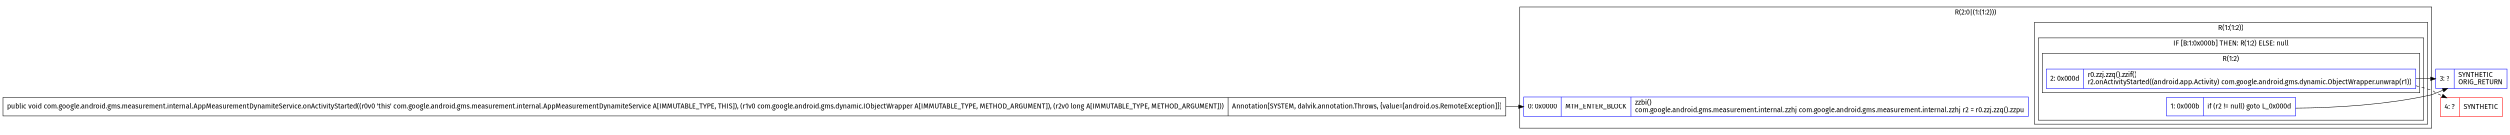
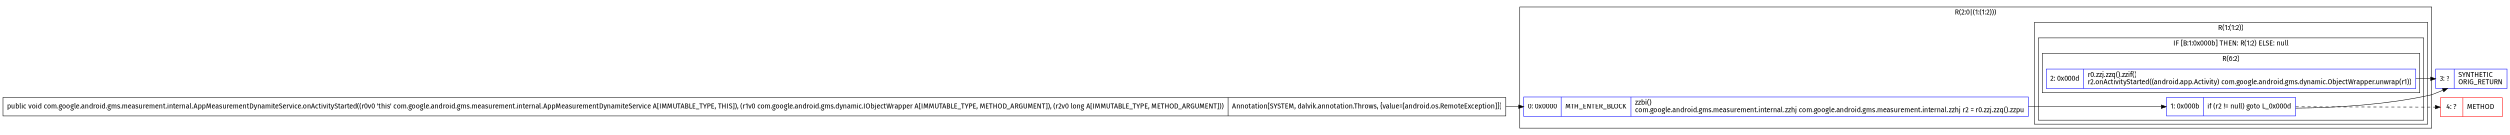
(2231, 59) -> (2231, 59)
(2430, 90) -> (2376, 107)
none -> (2095, 107)
(2481, 107) -> (2481, 107)
